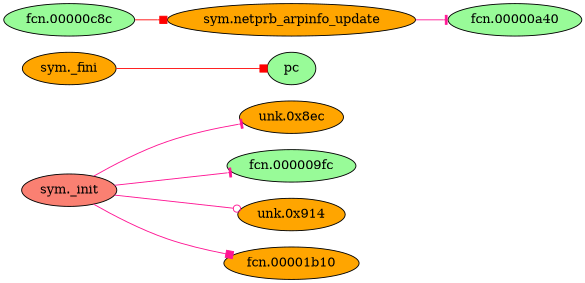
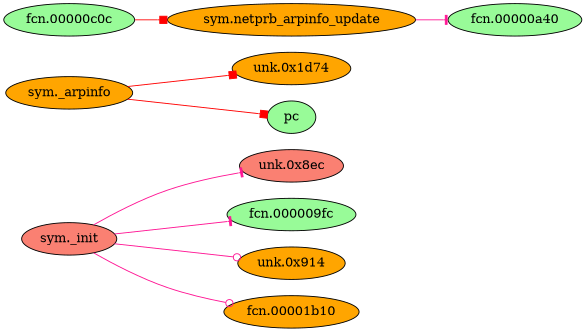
(69, 20) -> (69, 20)
(69, 69) -> (69, 93)
none -> (291, 69)
(291, 117) -> (291, 166)
(157, 235) -> (157, 284)
